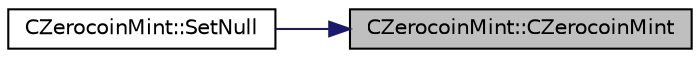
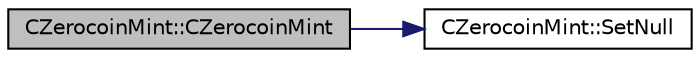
(302, 29) -> (377, 29)
